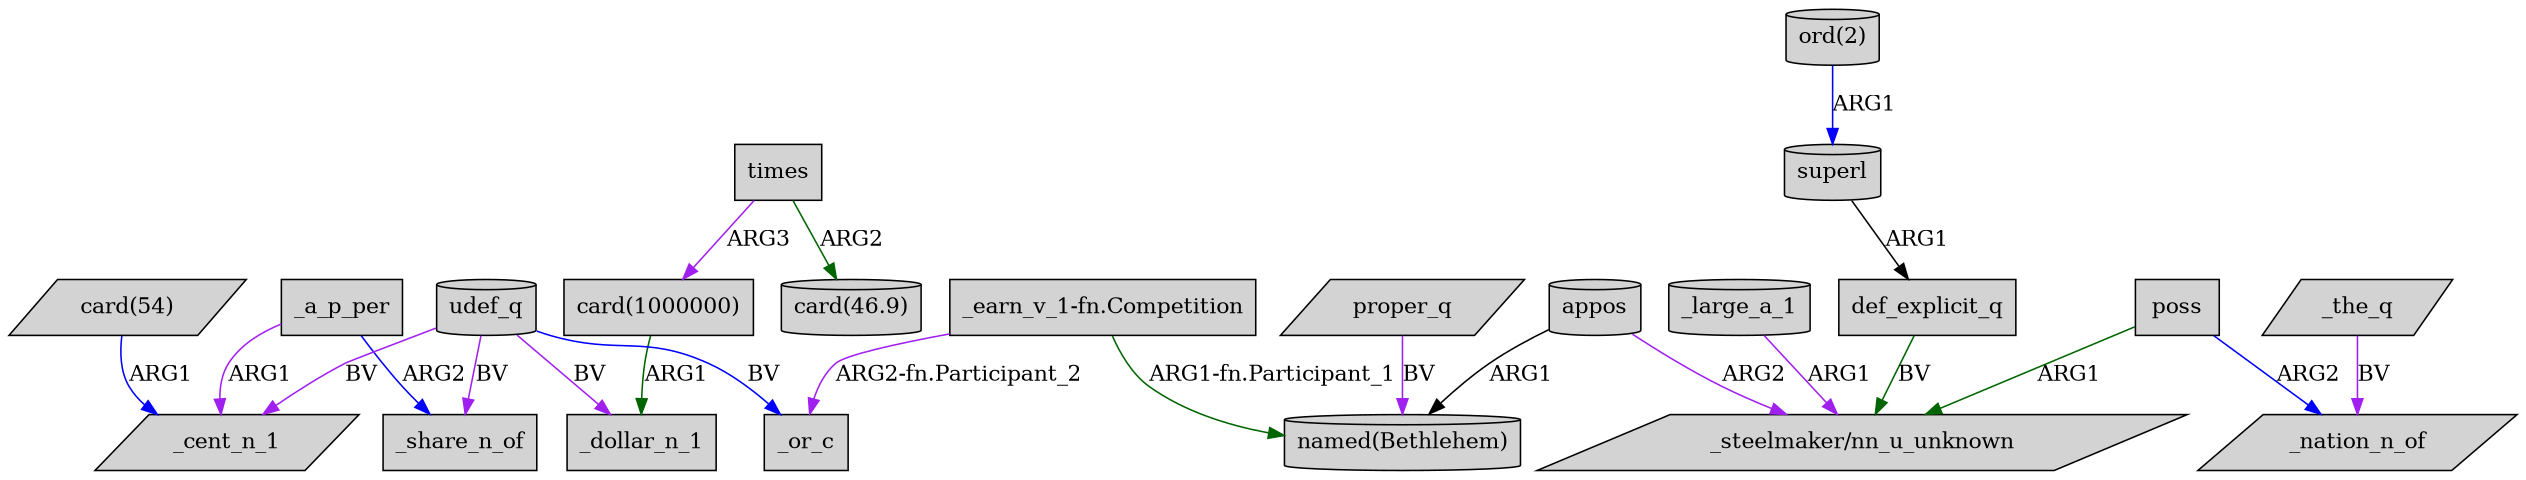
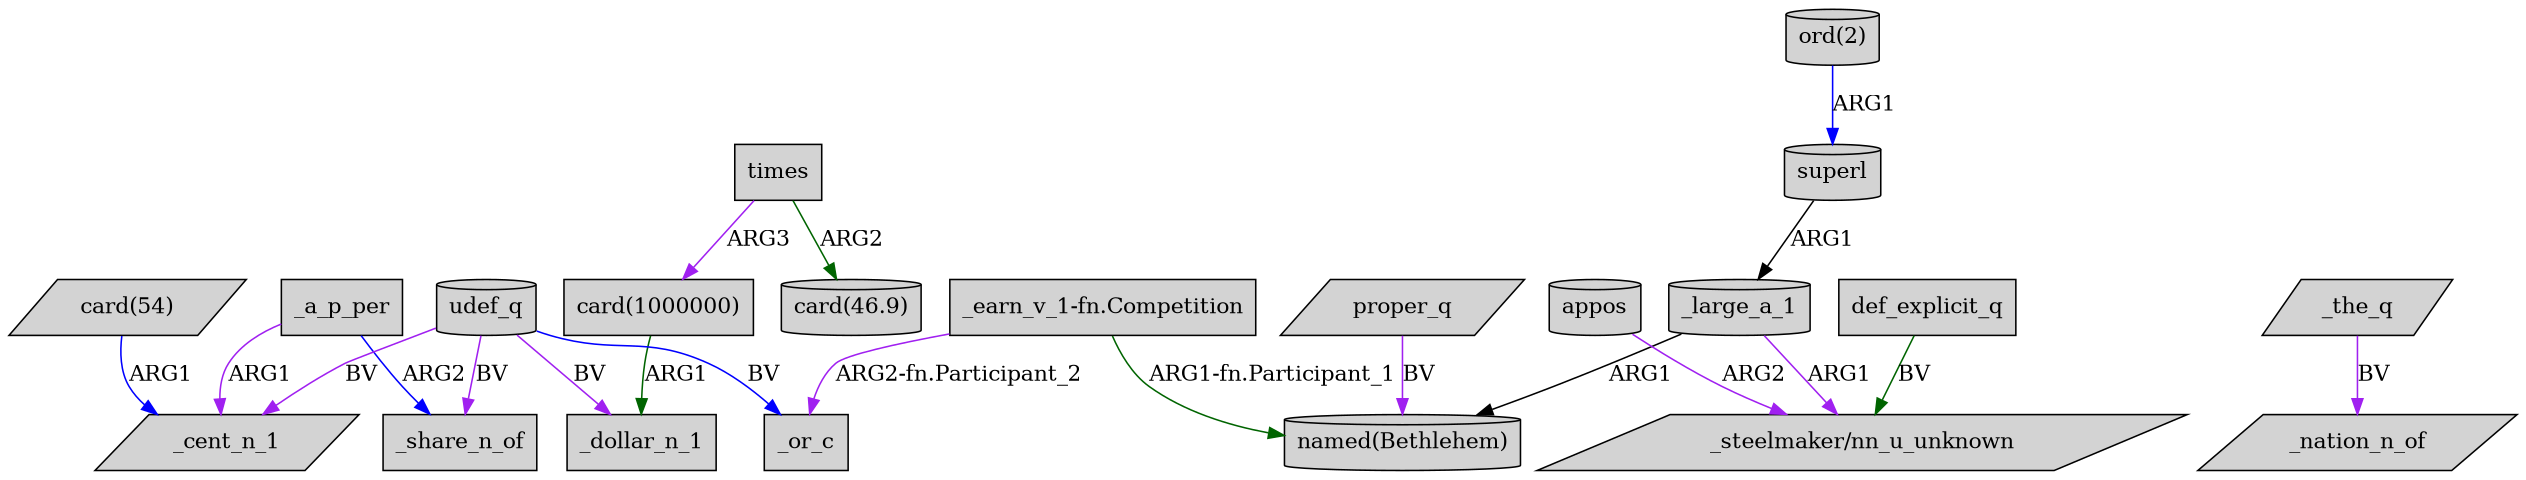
(1875, 233) -> (1791, 233)
(2177, 307) -> none
(1492, 362) -> (1587, 373)
